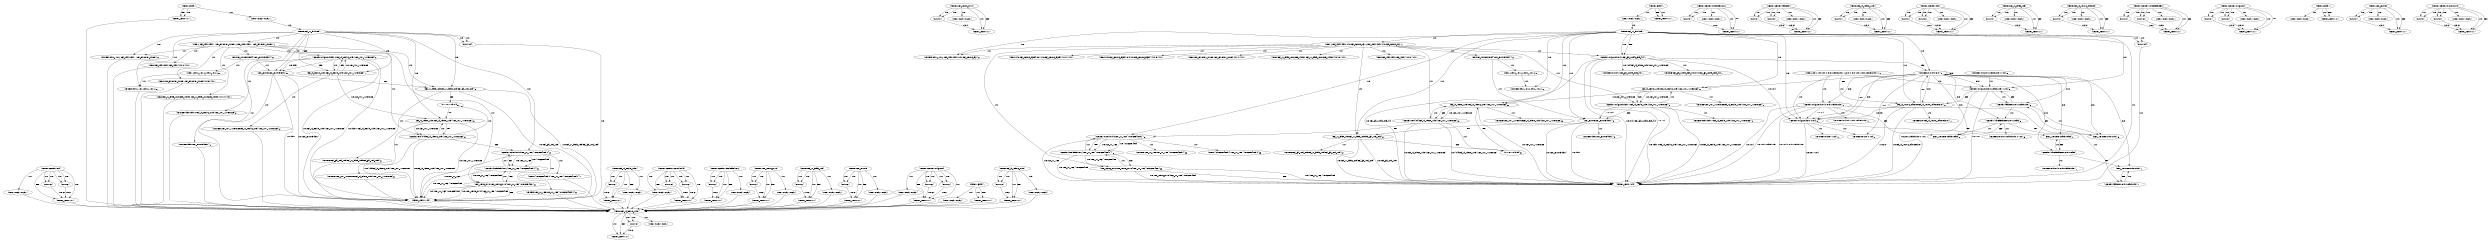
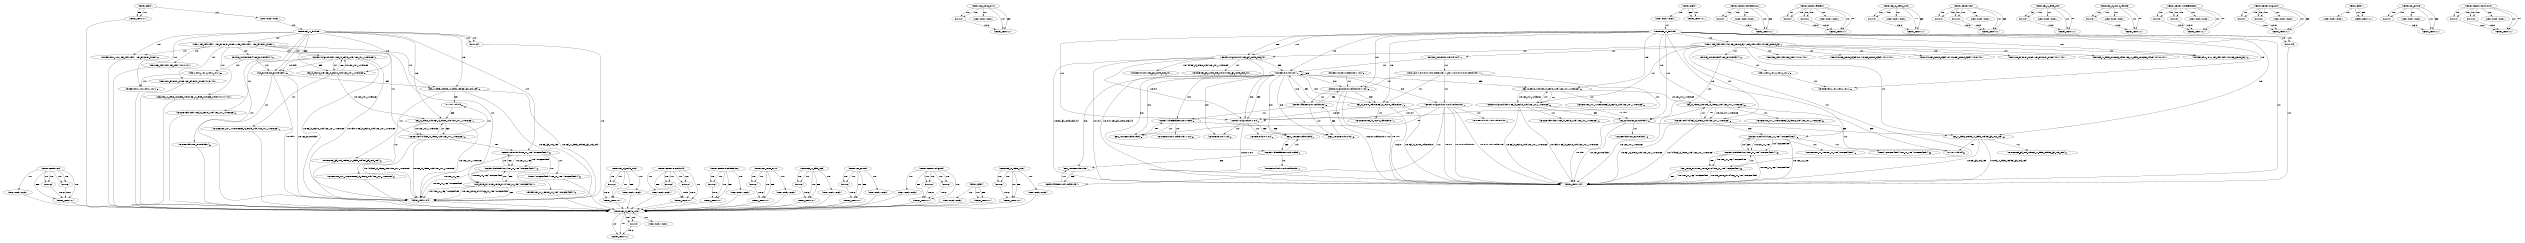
none -> (1445, 57)
